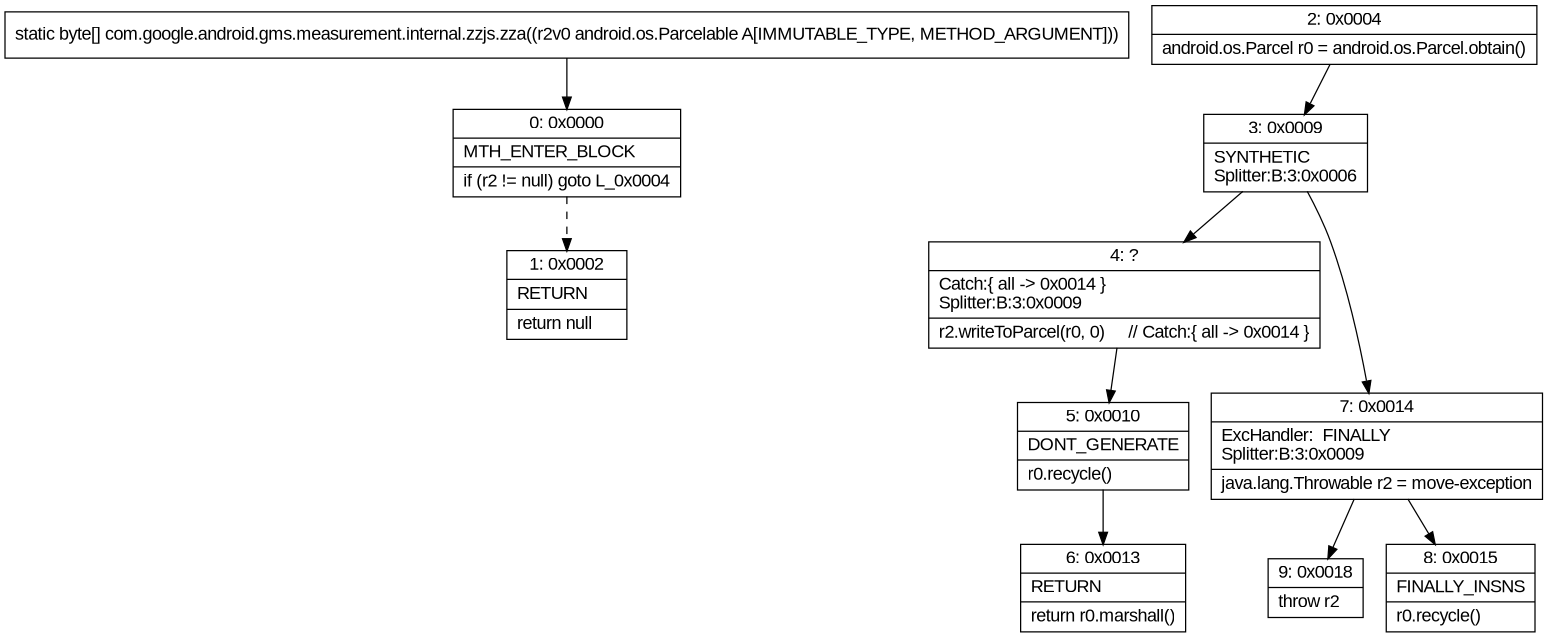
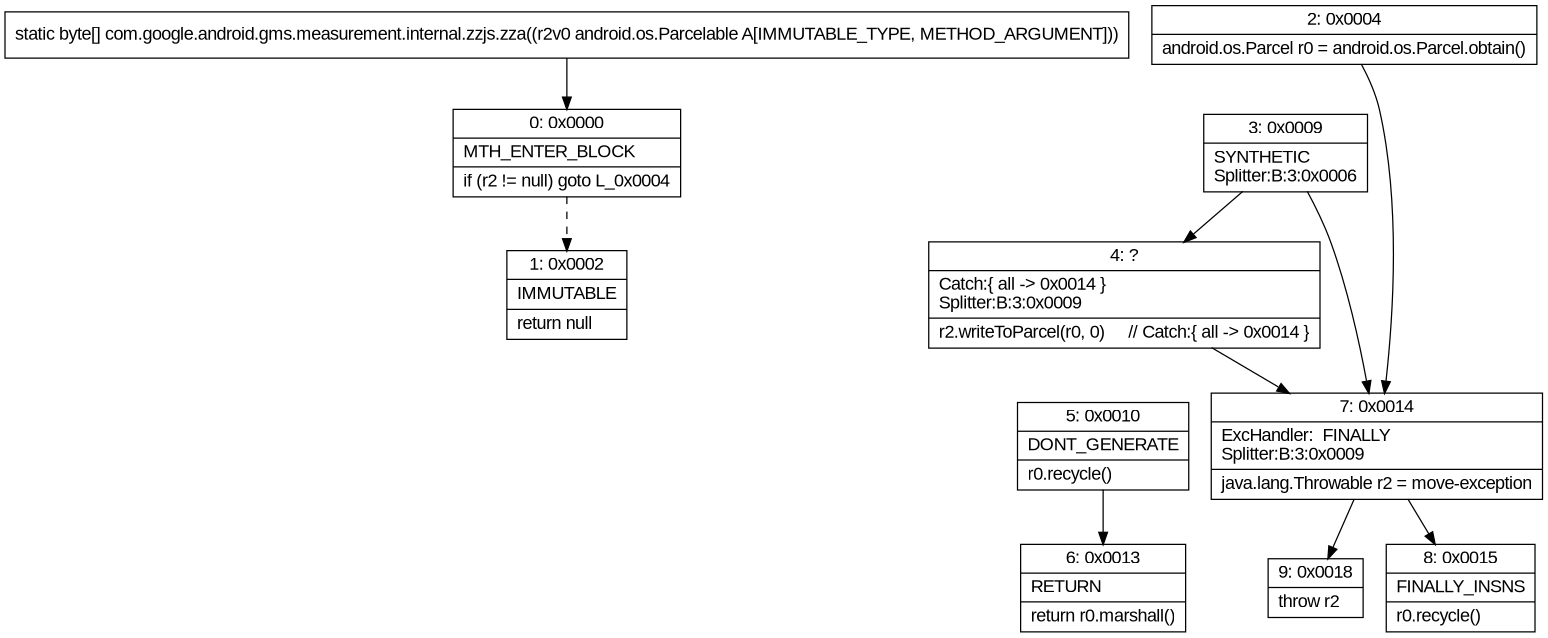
(1320, 84) -> (1393, 220)
(552, 294) -> (567, 294)
(1114, 369) -> (1245, 367)
